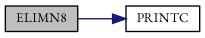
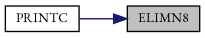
(95, 19) -> (96, 19)
